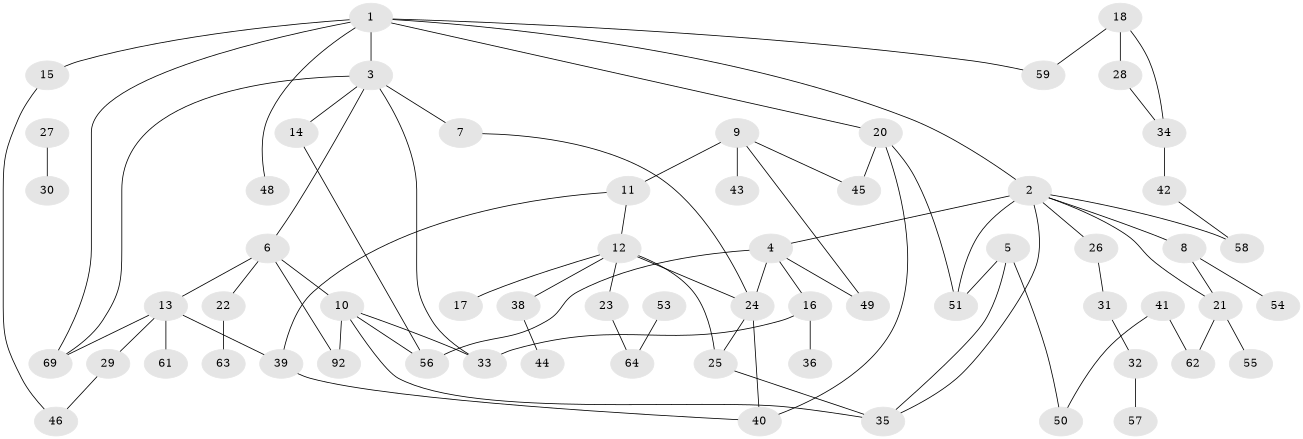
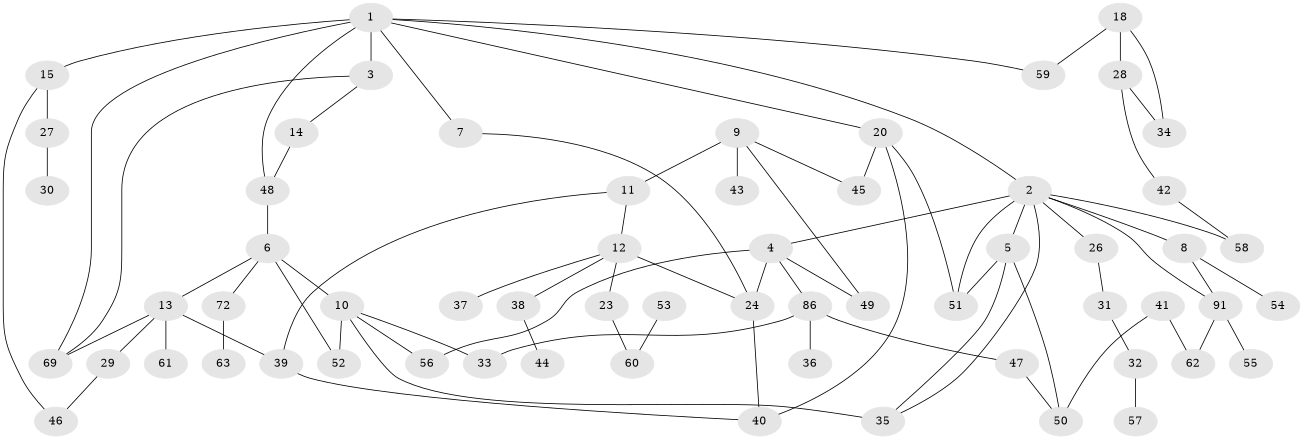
none -> (47, 104)
(416, 104) -> (416, 75)
(1164, 162) -> (1131, 136)
(322, 163) -> (268, 220)
none -> (1019, 219)
(417, 220) -> none
(362, 249) -> (282, 162)
(224, 306) -> (224, 306)
(461, 306) -> (461, 306)
(810, 306) -> (810, 306)
(1221, 306) -> (1221, 306)
(339, 364) -> (339, 364)
(632, 364) -> (632, 364)
(716, 364) -> none
none -> (1017, 364)
